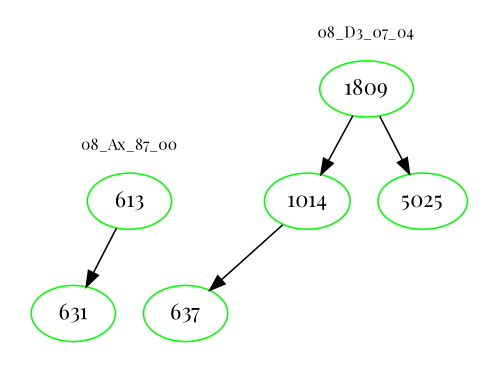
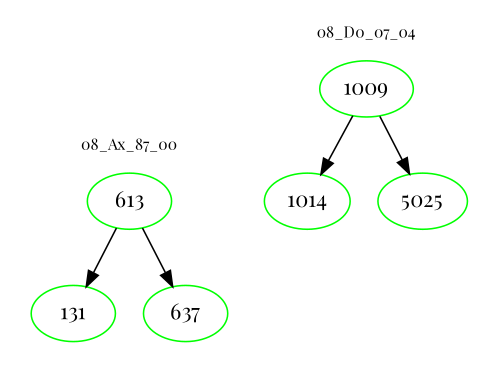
(367, 34) -> (367, 34)
(367, 89) -> (367, 89)
(252, 252) -> (154, 250)
(73, 314) -> (73, 314)
